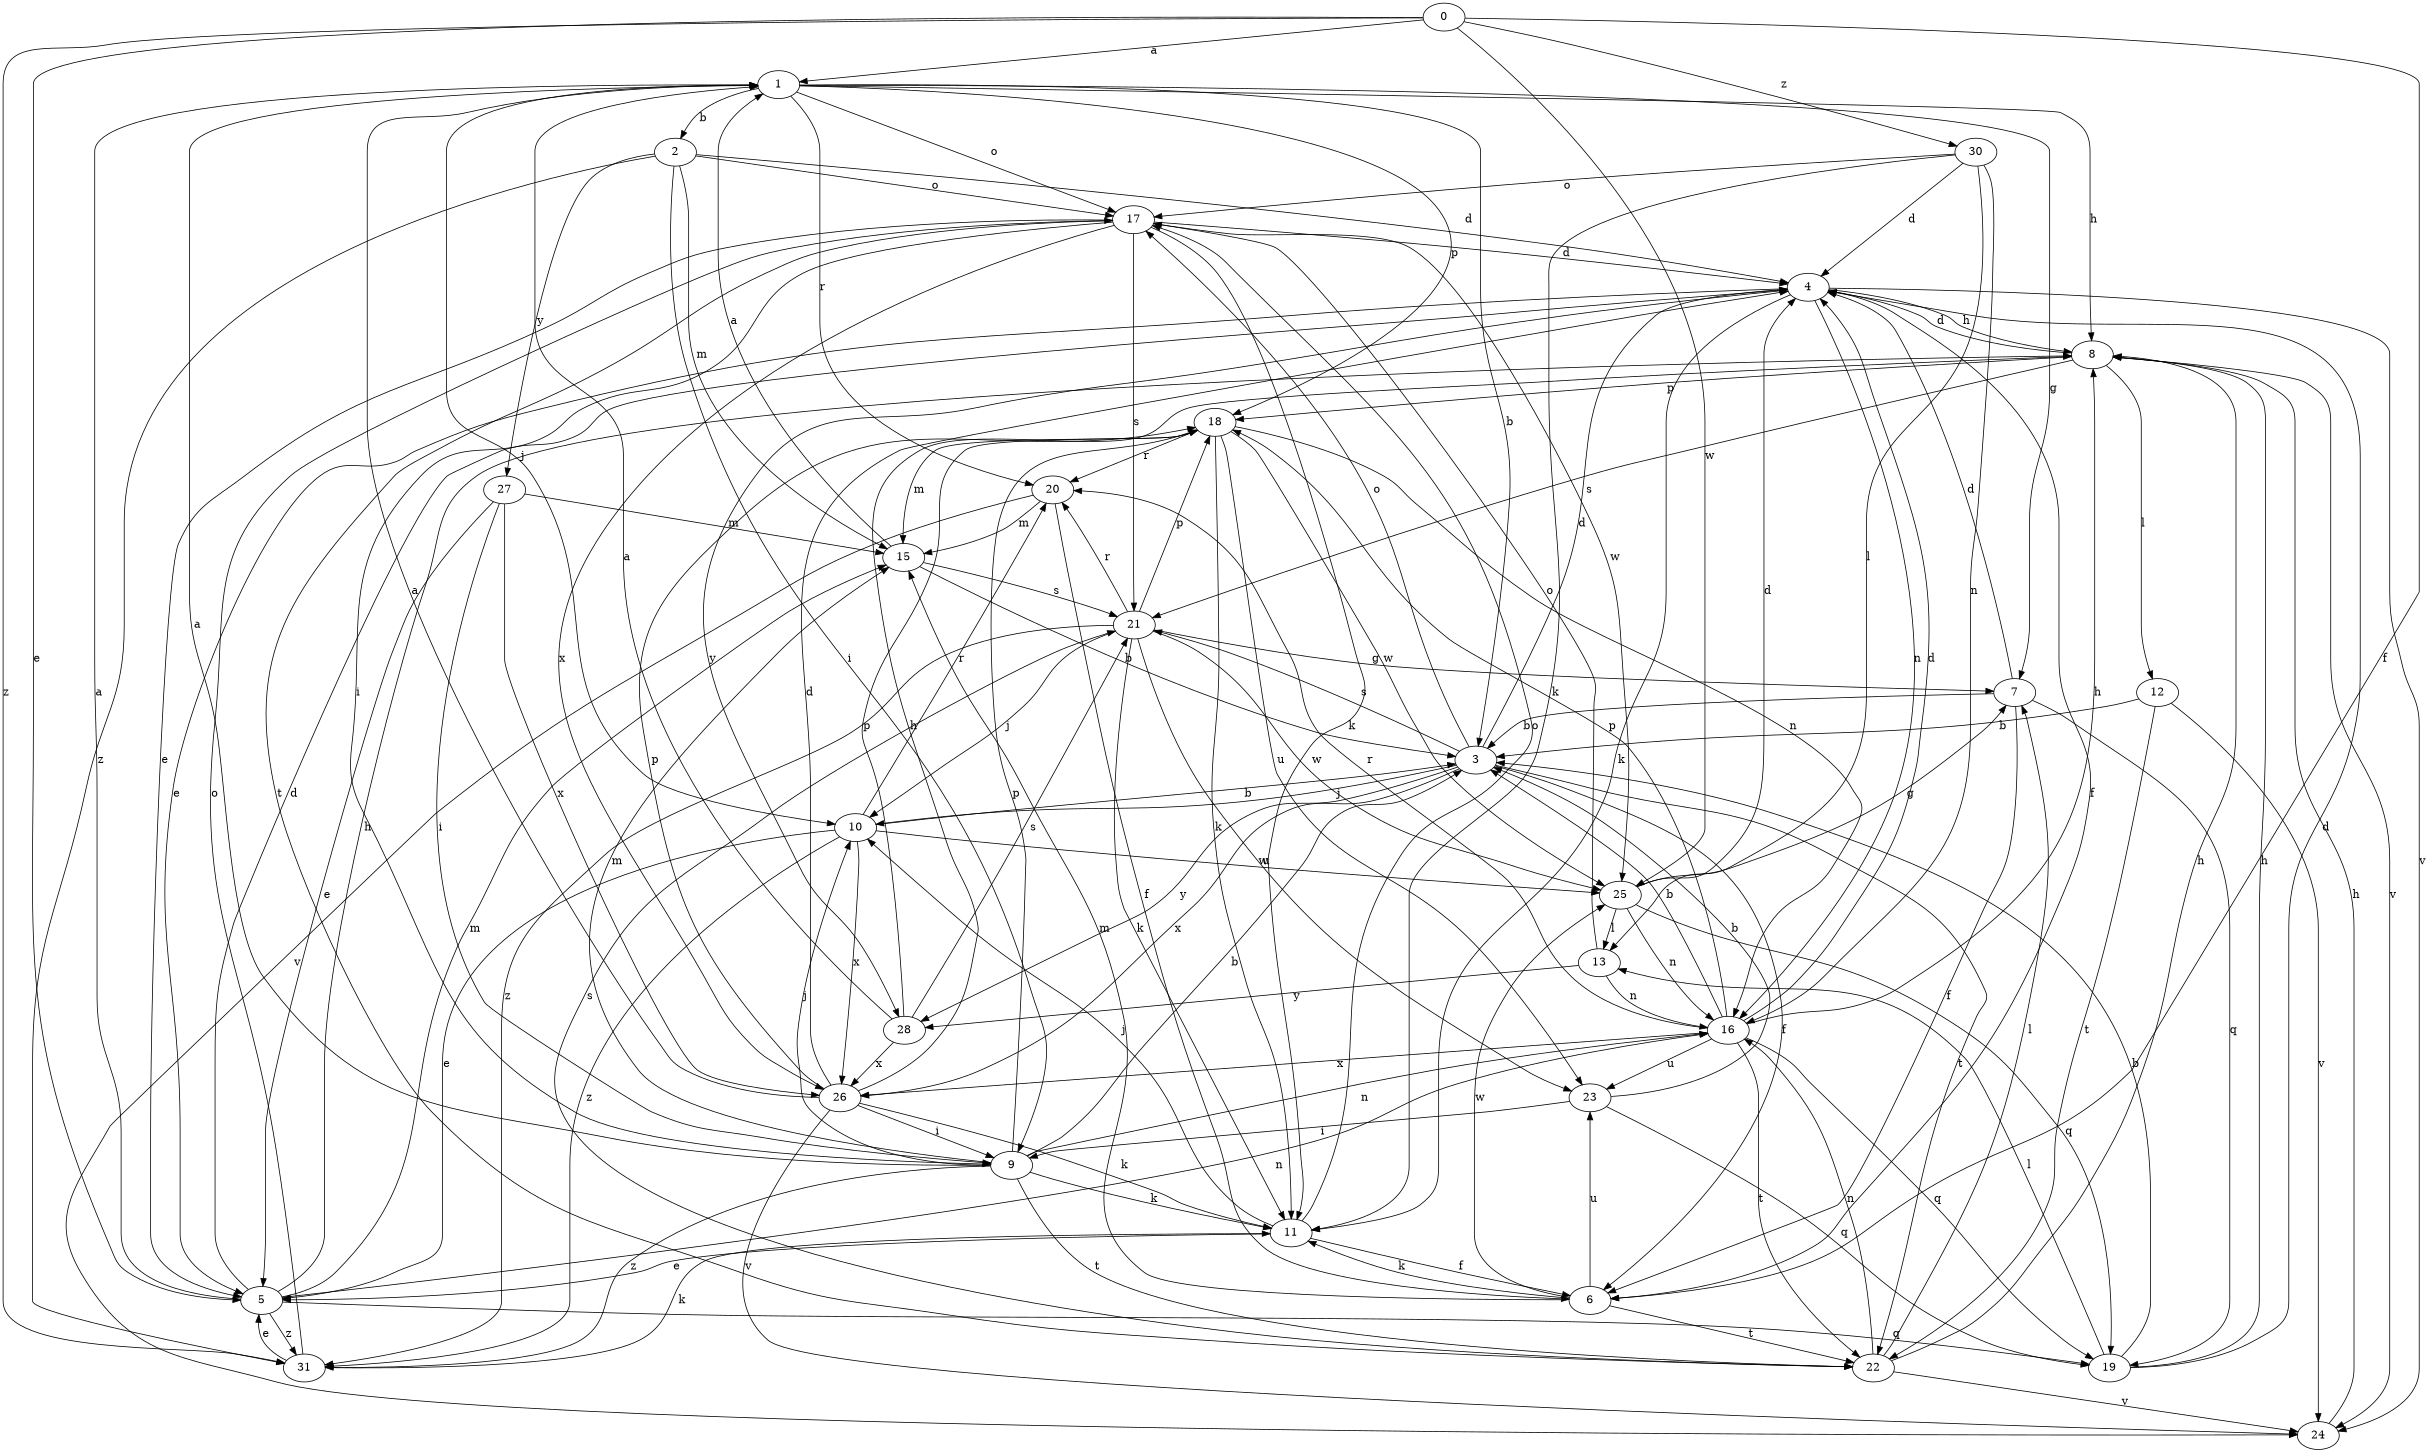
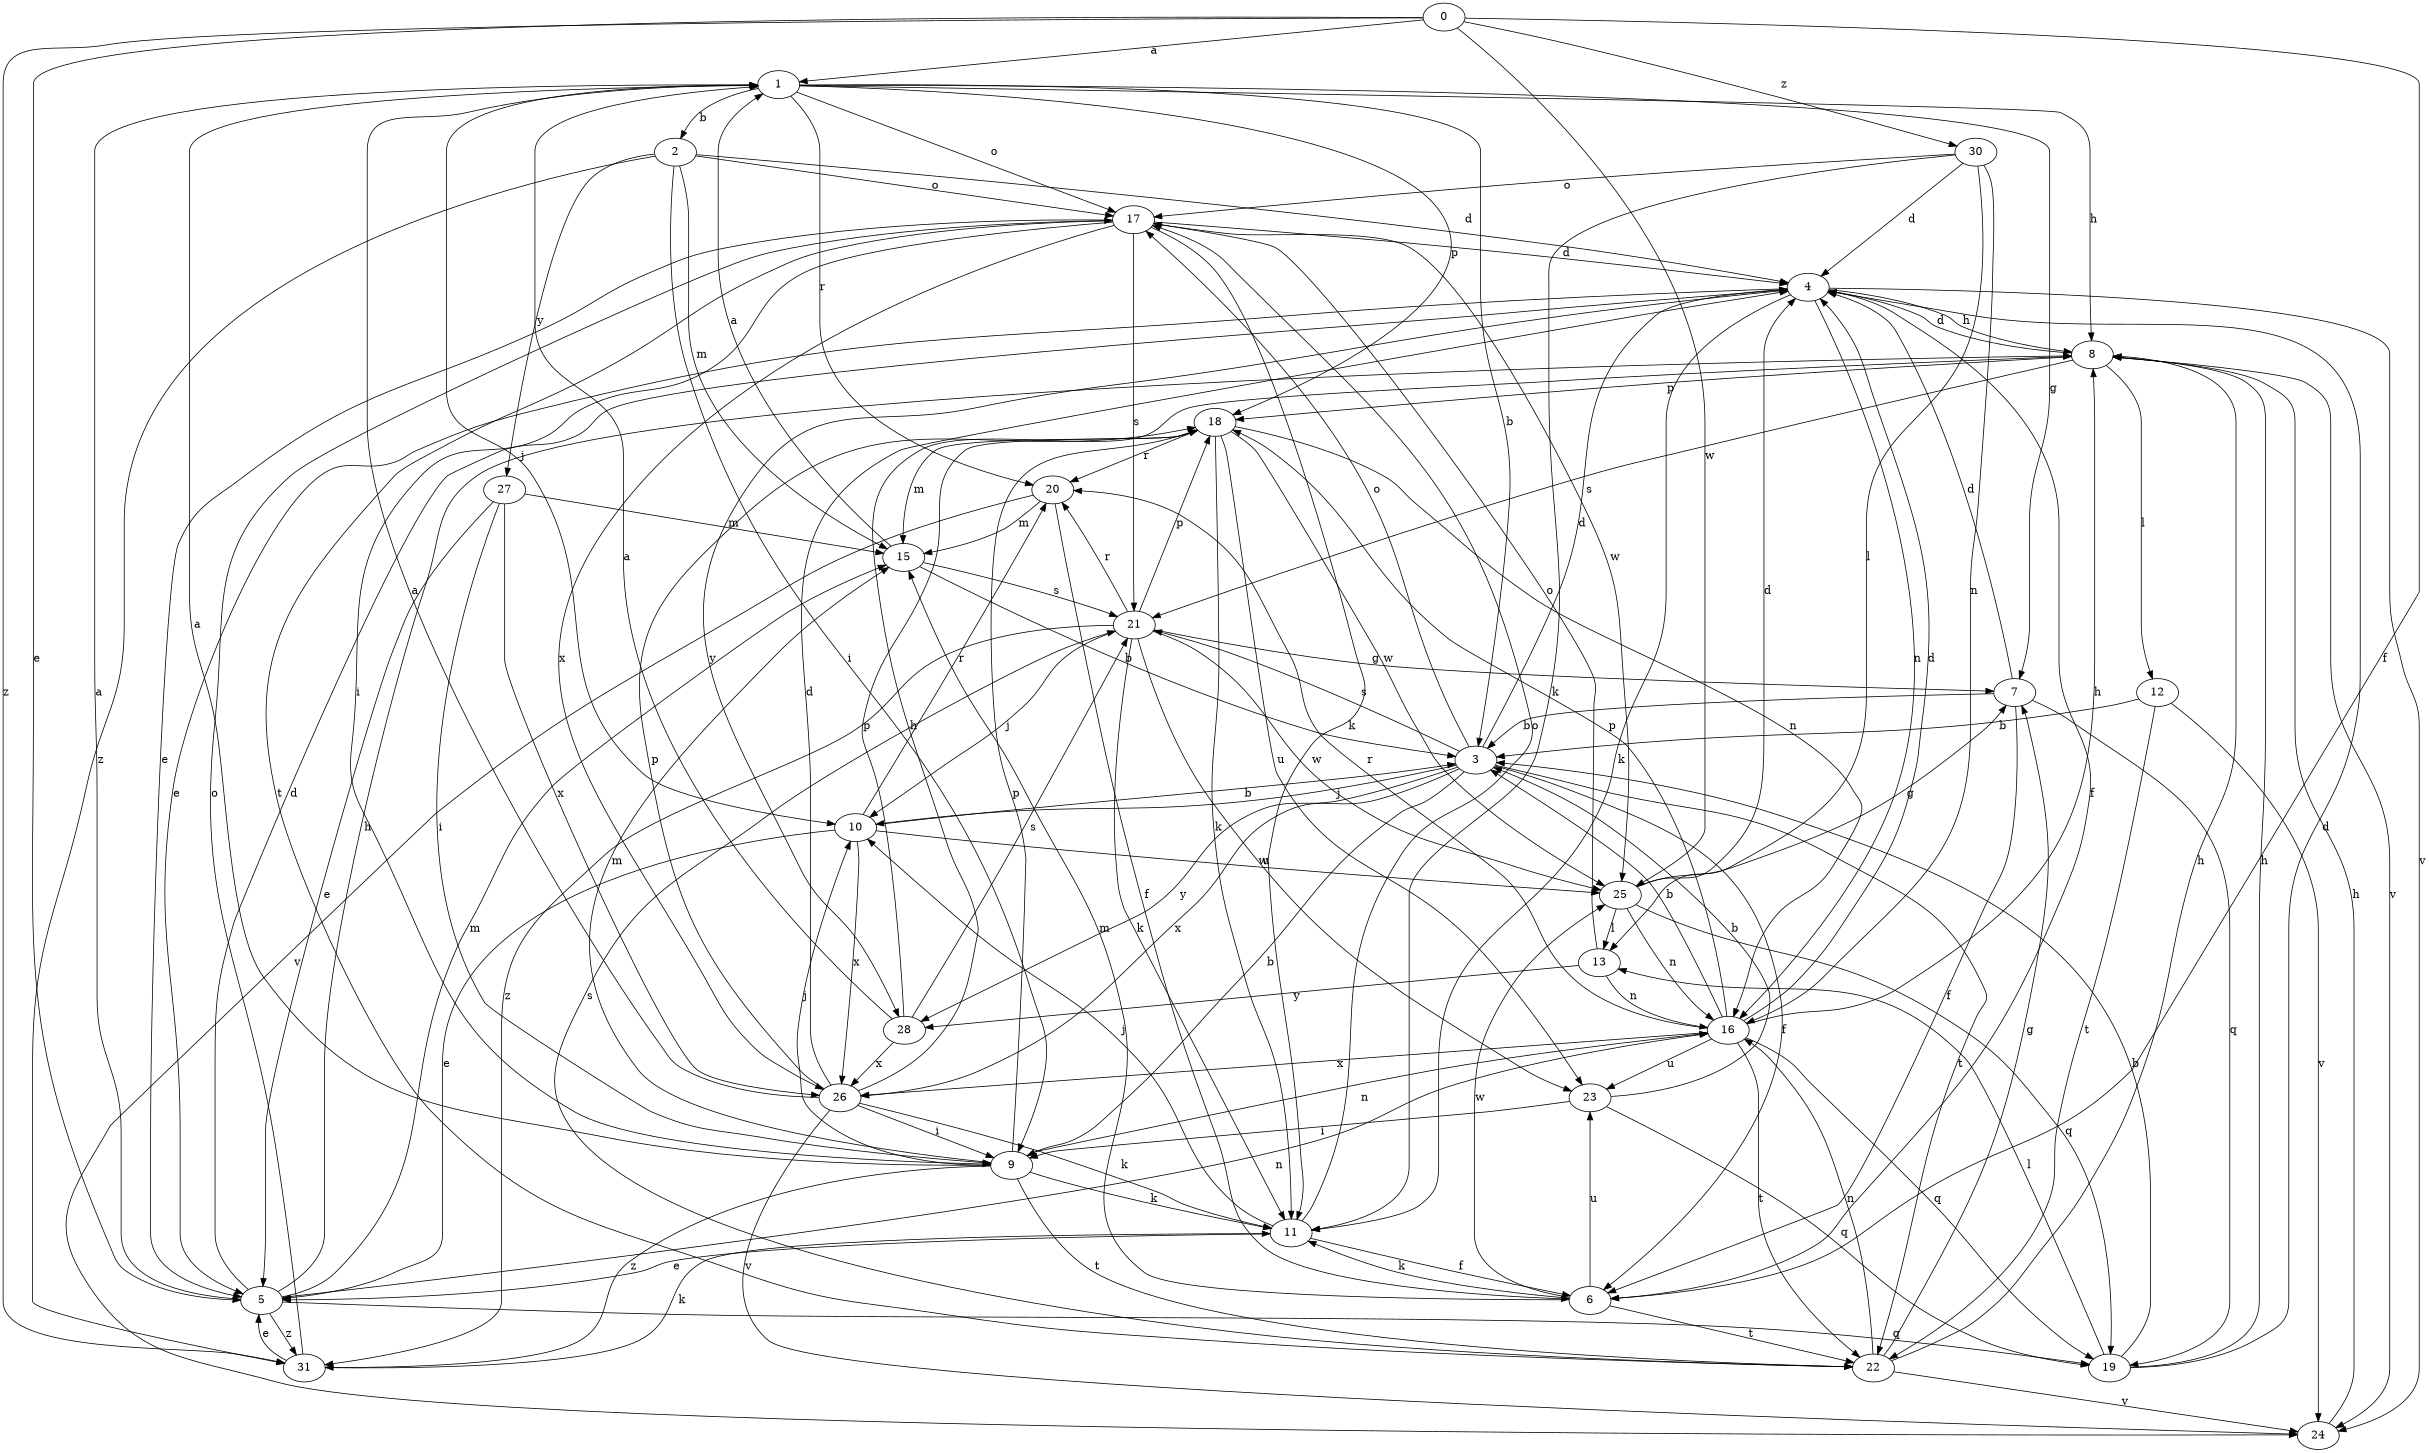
(1223, 958) -> (1252, 966)
(2030, 1030) -> (2030, 1030)
(574, 1139) -> none
